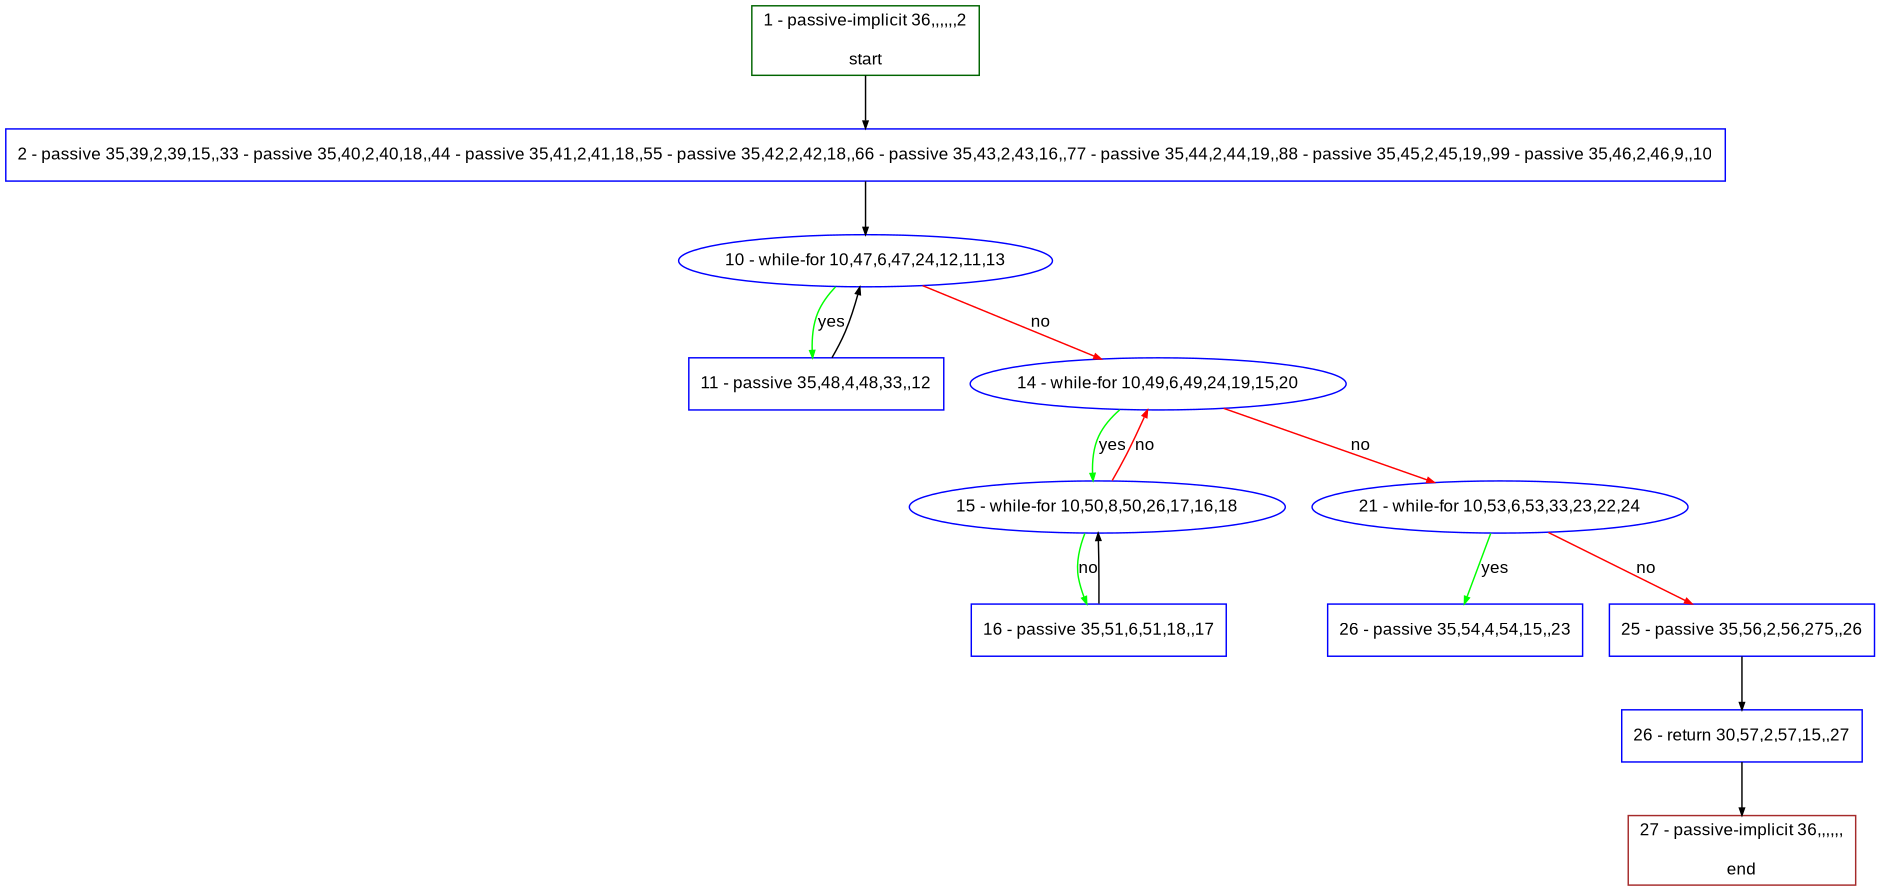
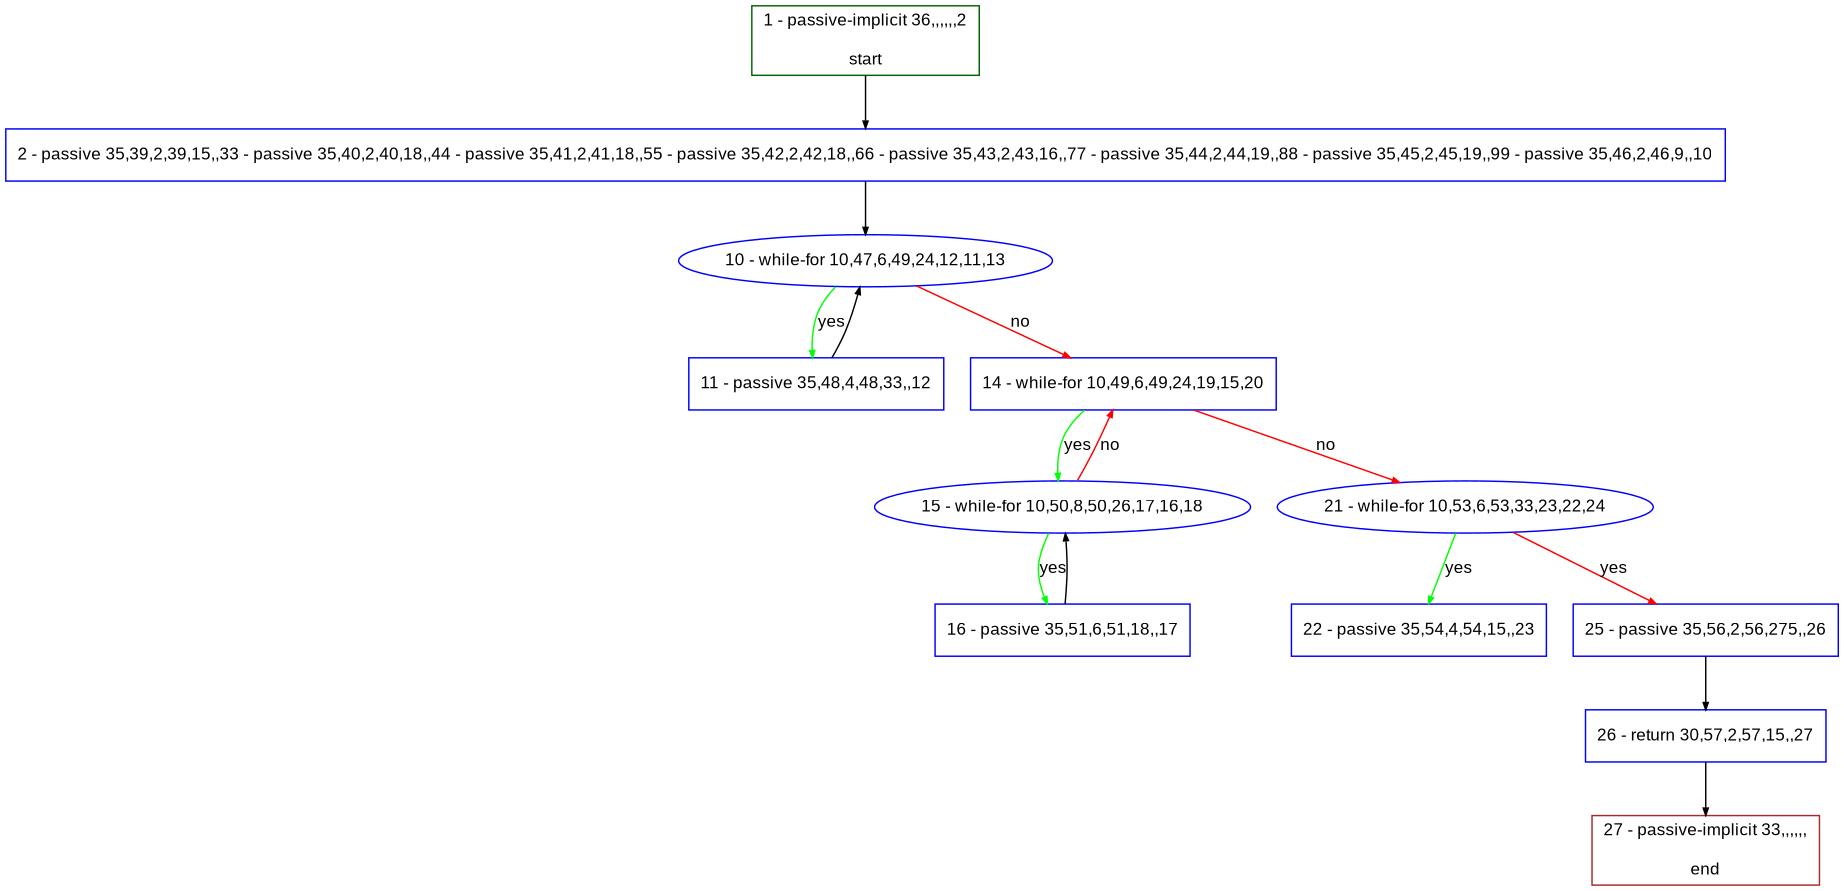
(866, 261) -> (866, 261)
(1158, 384) -> (1123, 384)
(1089, 569) -> (1053, 569)
(1646, 569) -> (1614, 569)
(1455, 630) -> (1419, 630)
(1742, 850) -> (1706, 850)
